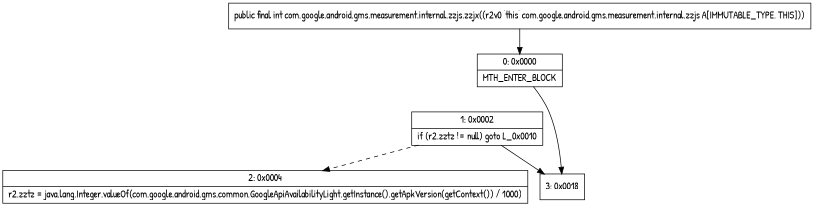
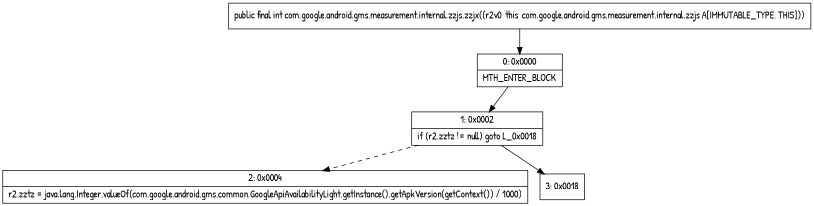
(554, 125) -> (501, 97)
(477, 137) -> (477, 137)
